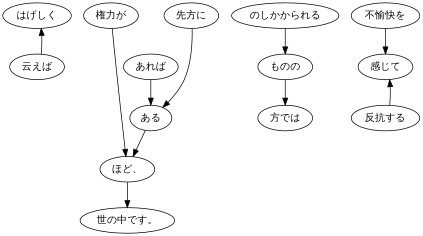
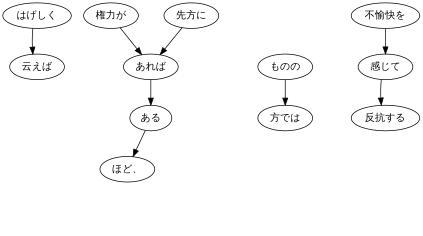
(285, 16) -> none
(42, 45) -> (32, 38)
(188, 68) -> (173, 38)
(118, 89) -> (129, 38)
(390, 96) -> (381, 89)
(127, 220) -> none
